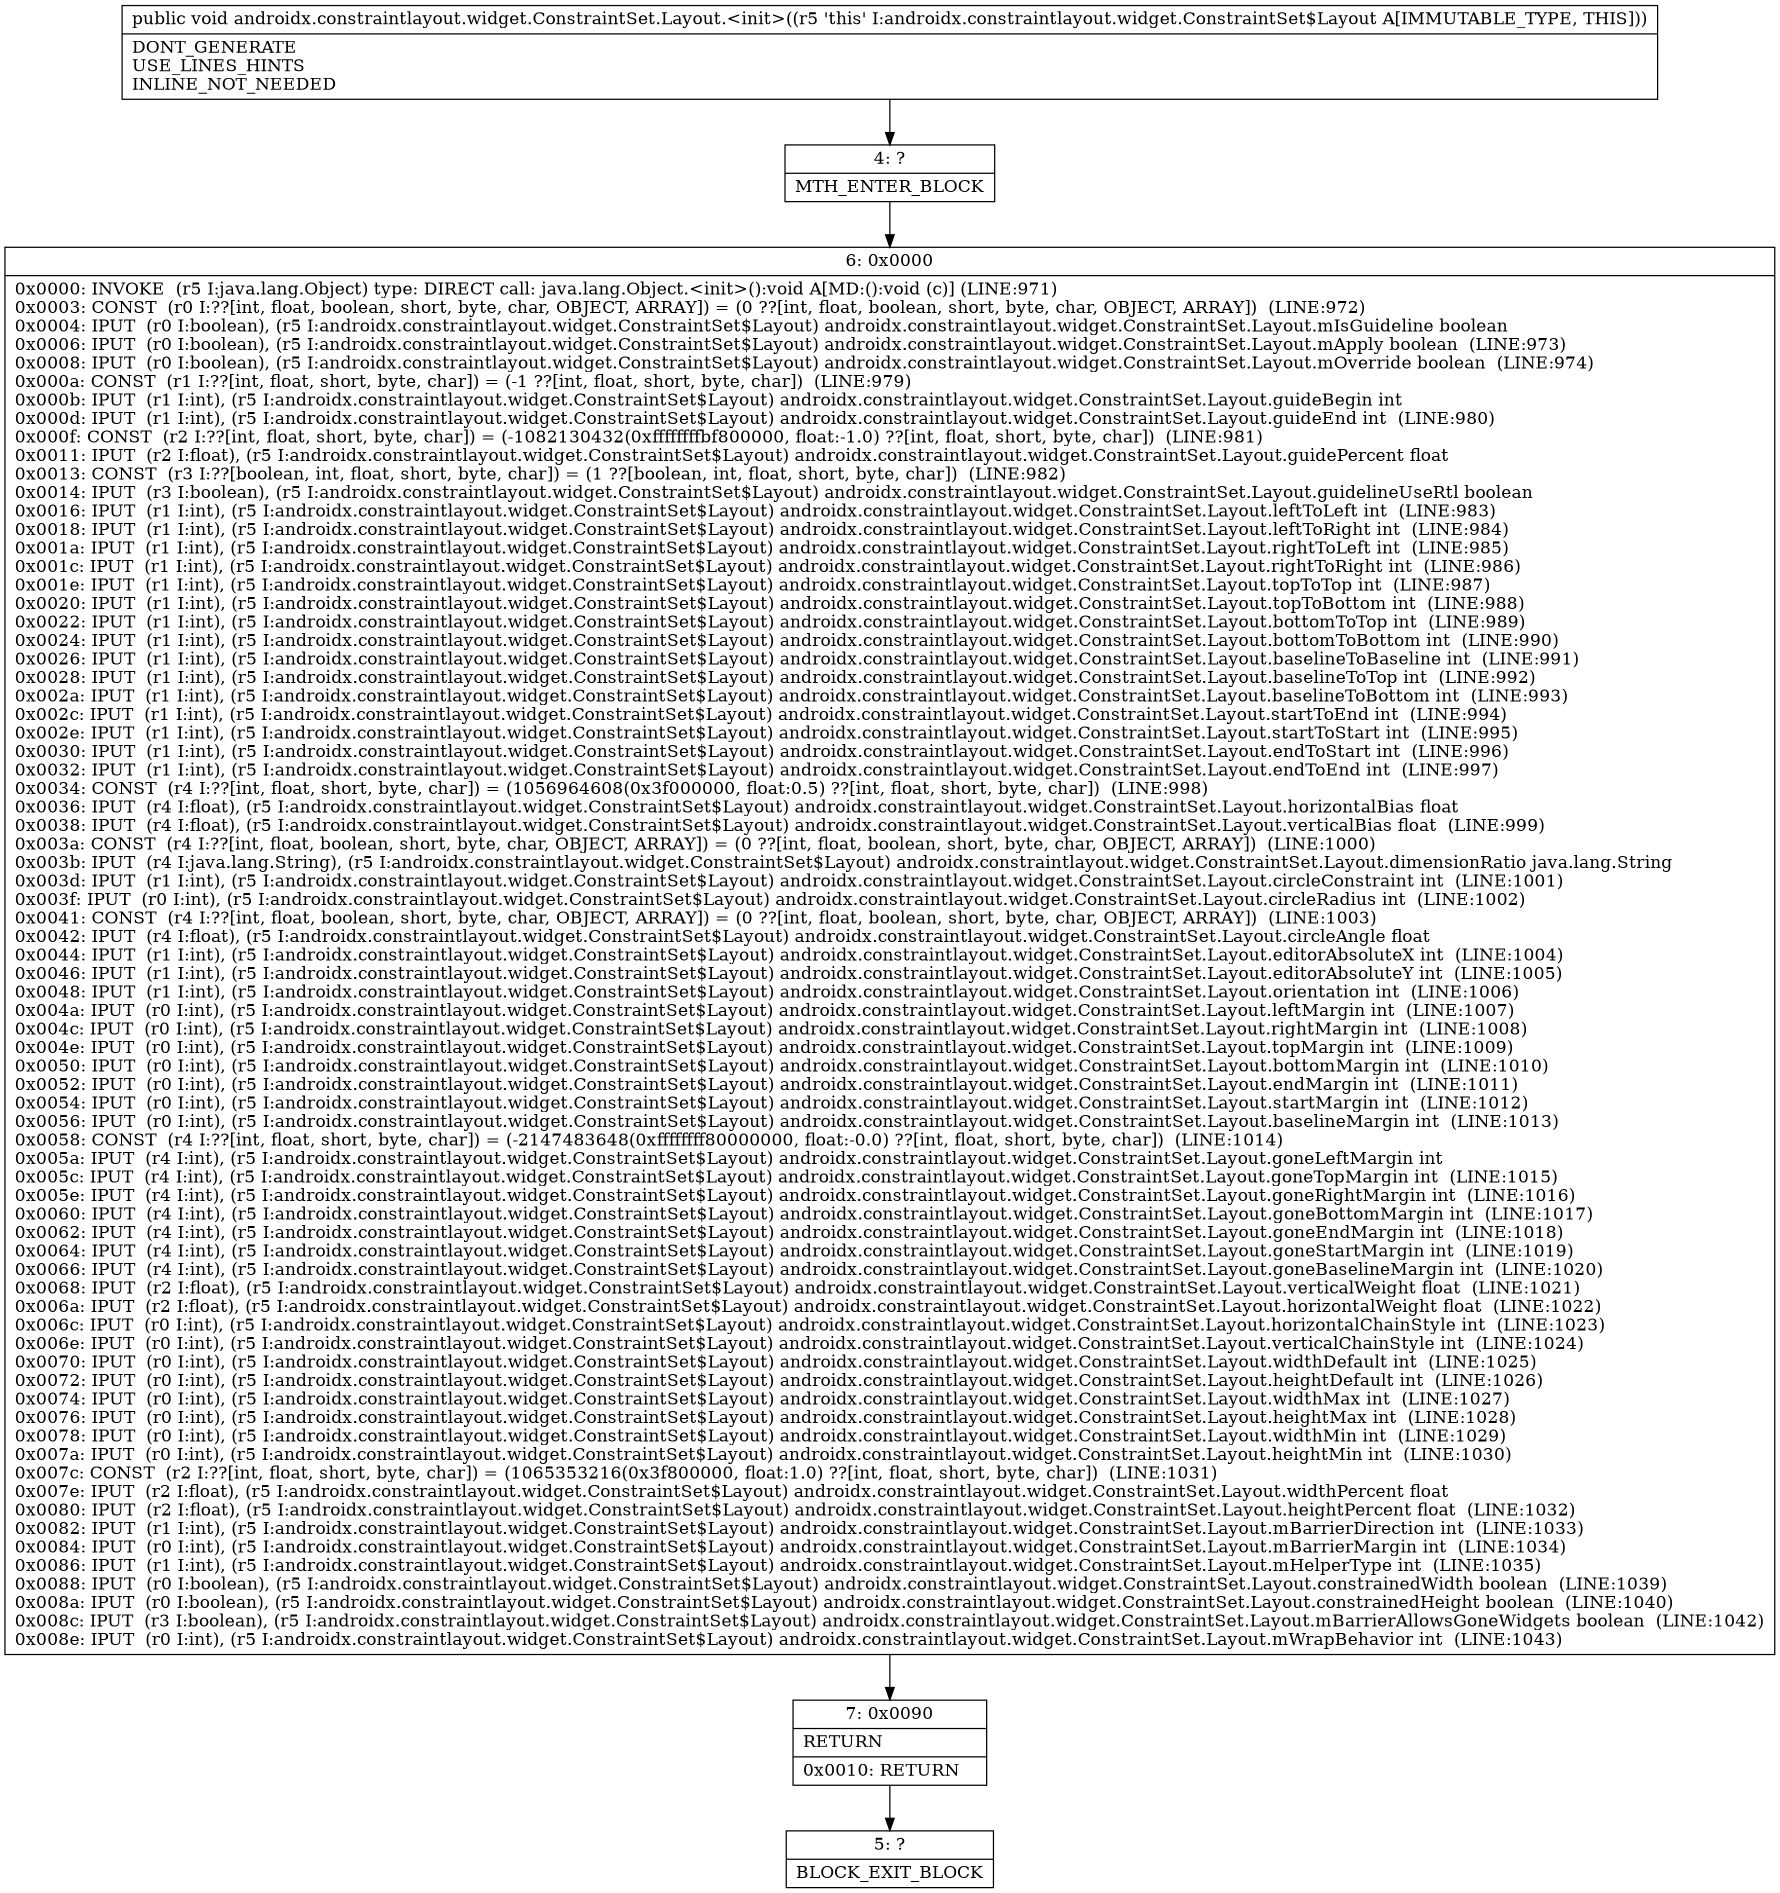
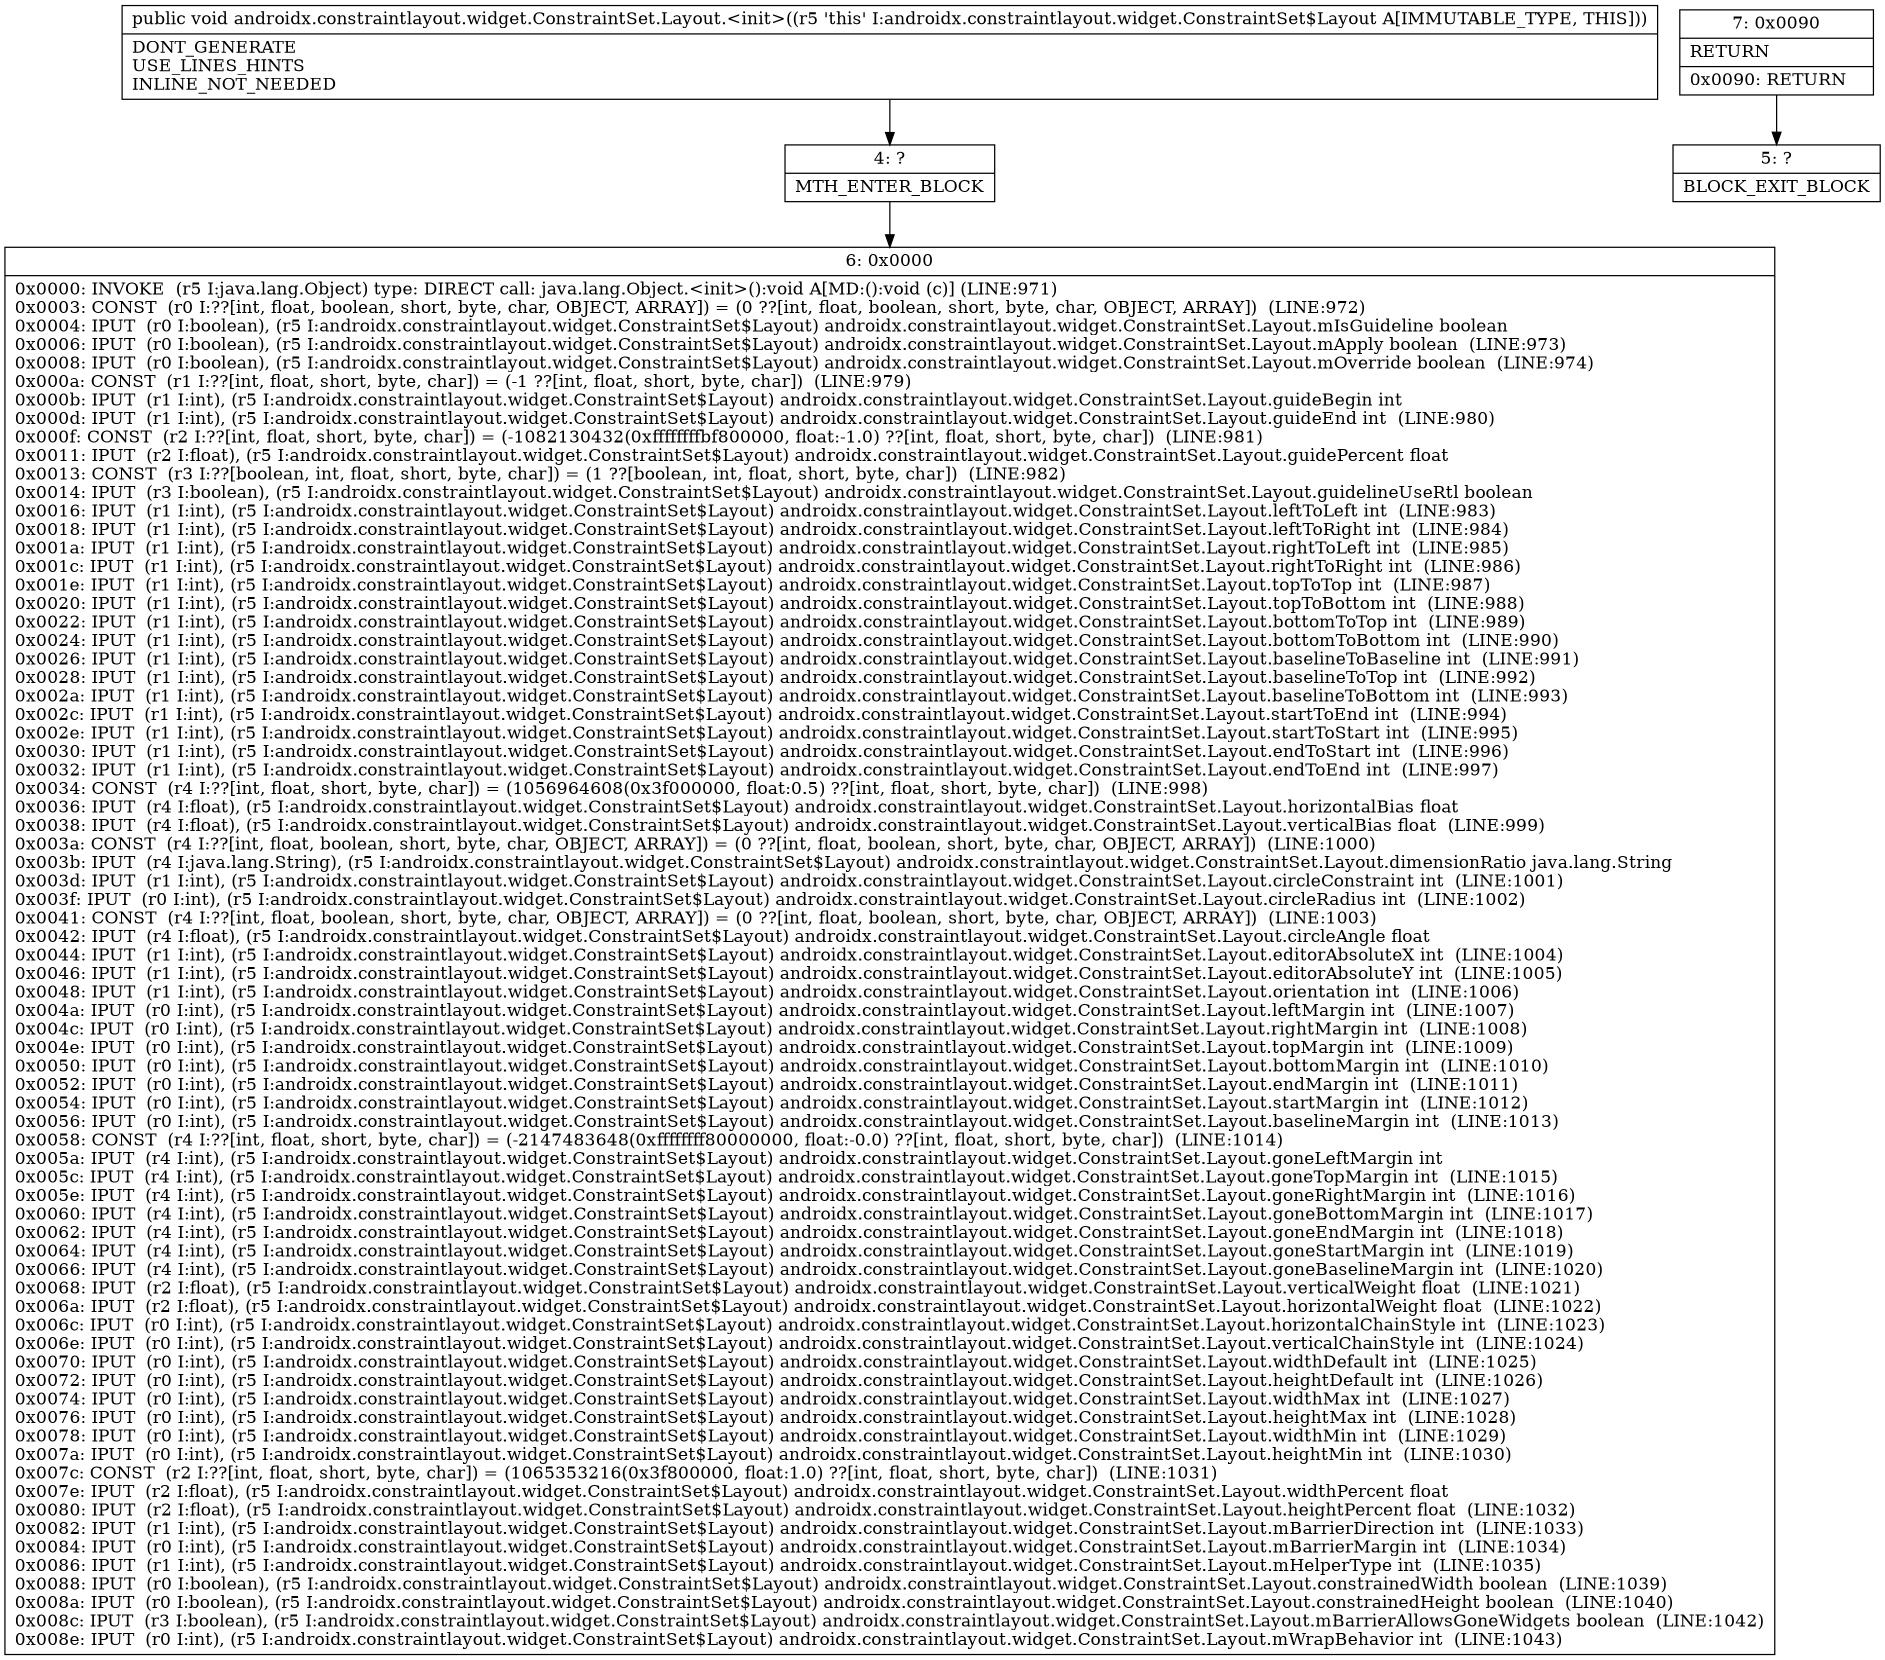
(890, 1671) -> none
(890, 1770) -> (1777, 80)
